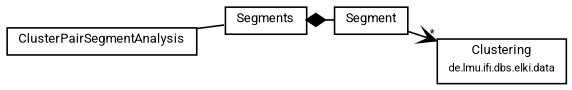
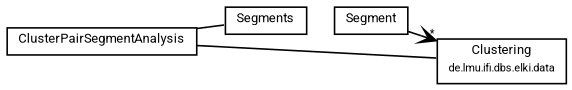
(330, 20) -> none
none -> (316, 52)
